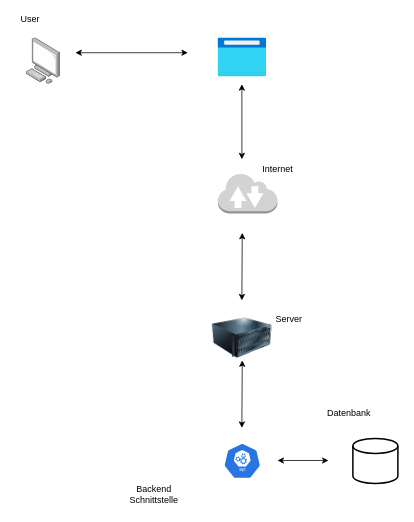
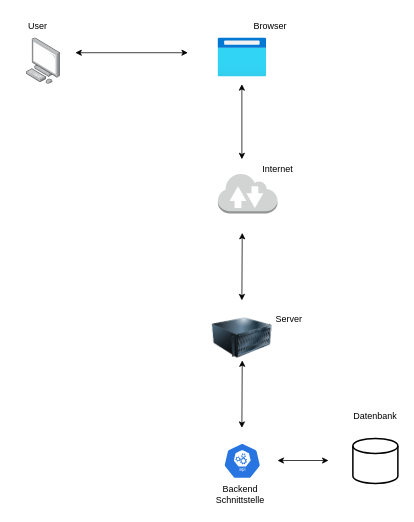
(30, 19) -> (38, 27)
none -> (270, 27)
(349, 413) -> (375, 417)
(154, 495) -> (240, 495)
